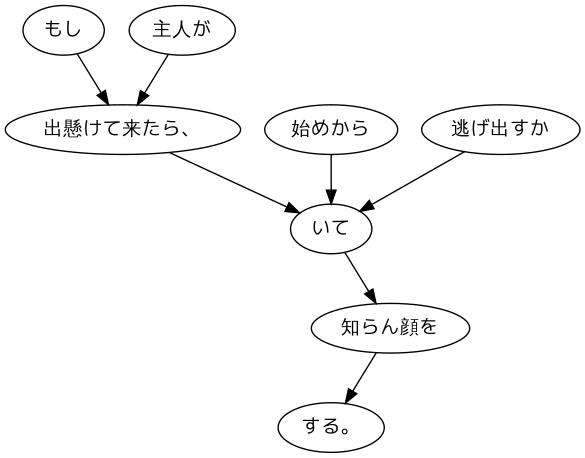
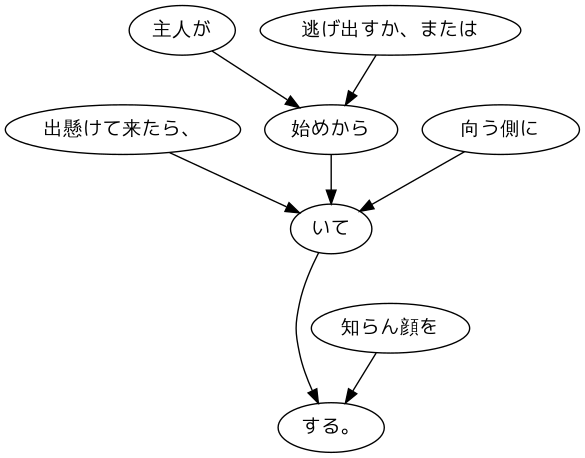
(64, 30) -> none
none -> (390, 30)
(156, 74) -> (250, 75)
(501, 130) -> (501, 130)
(357, 272) -> (297, 321)
